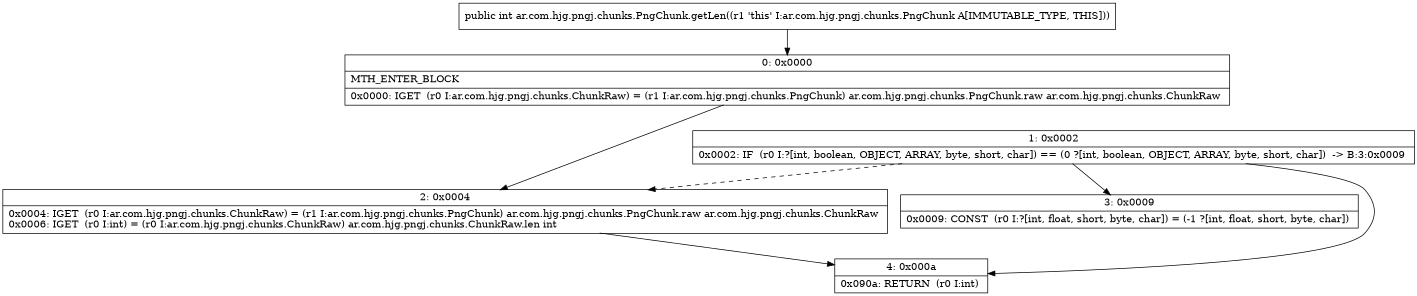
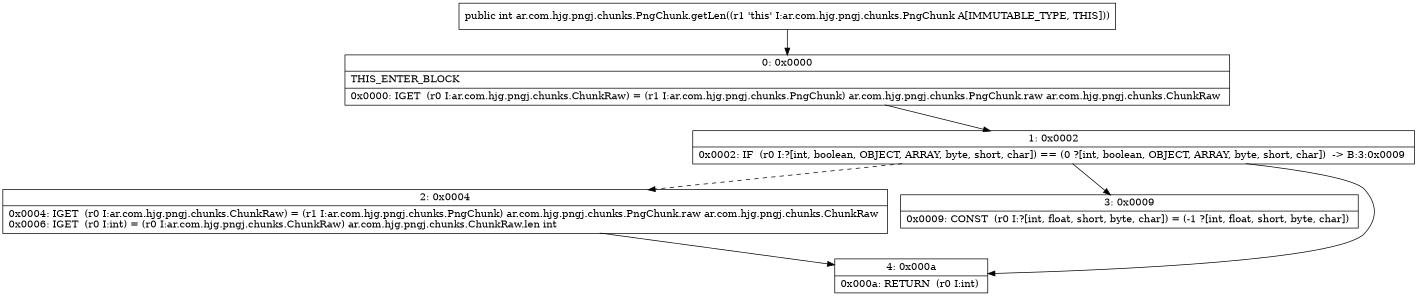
(405, 79) -> (405, 79)
(615, 146) -> (934, 117)
(911, 284) -> (911, 284)
